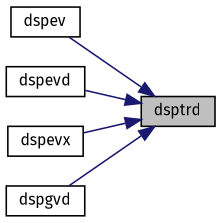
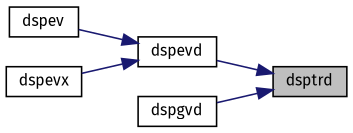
(105, 62) -> (101, 35)
(105, 128) -> (102, 69)
